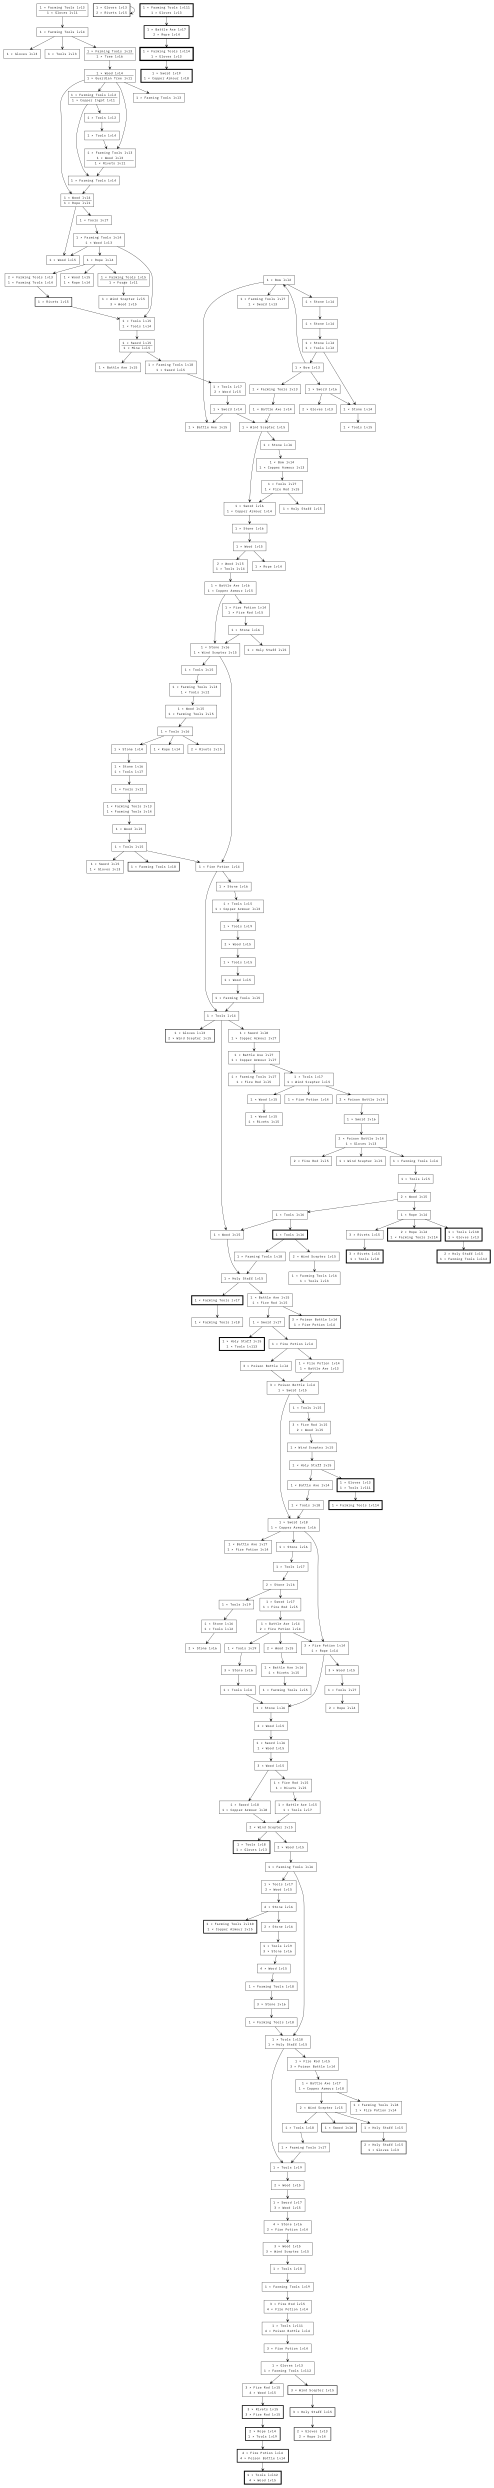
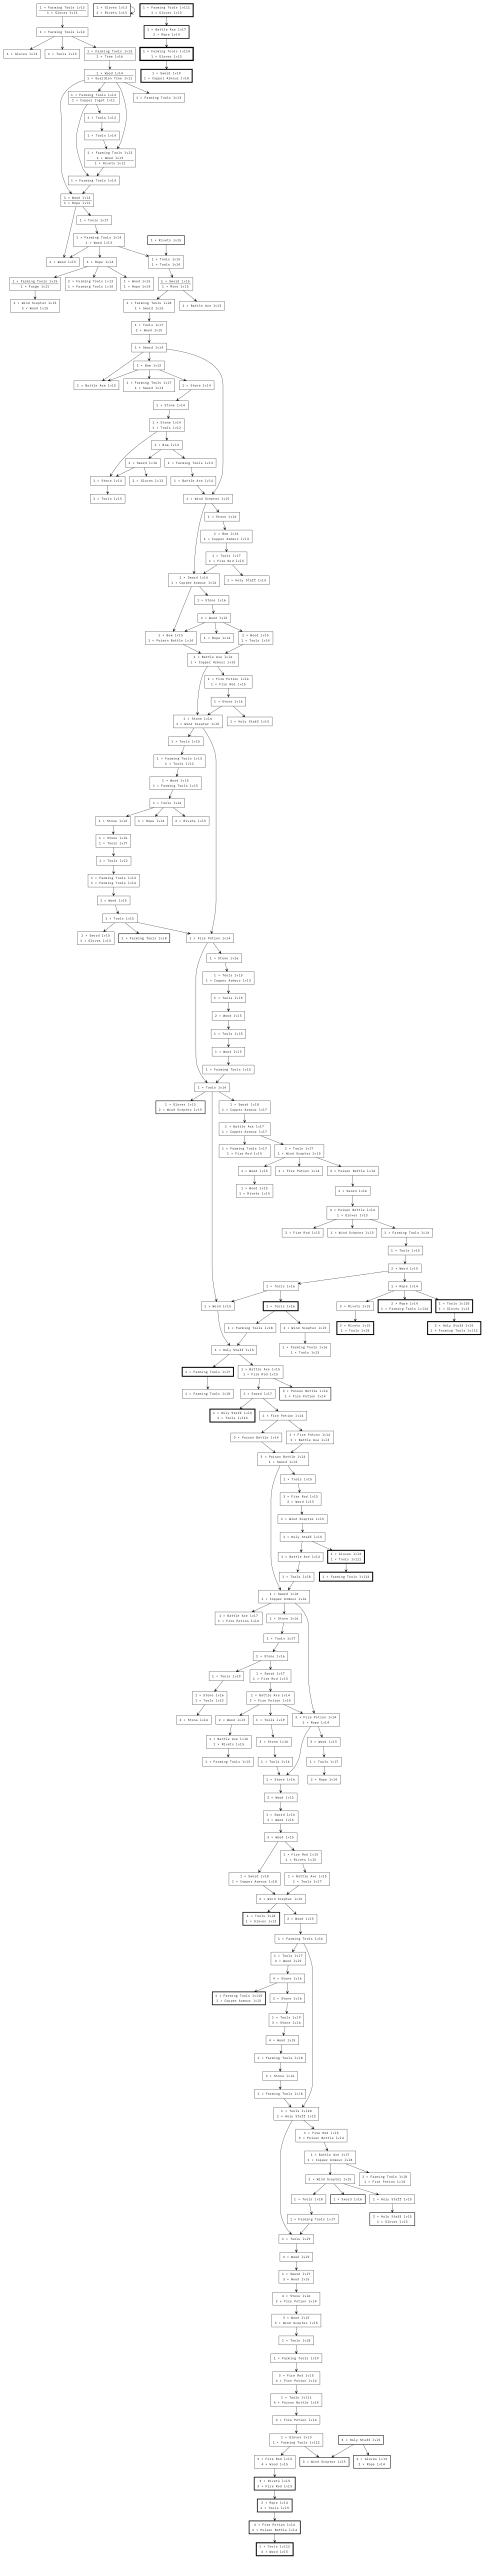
(42, 291) -> none
(297, 324) -> (149, 355)
none -> (171, 638)
(313, 2400) -> (344, 2450)
